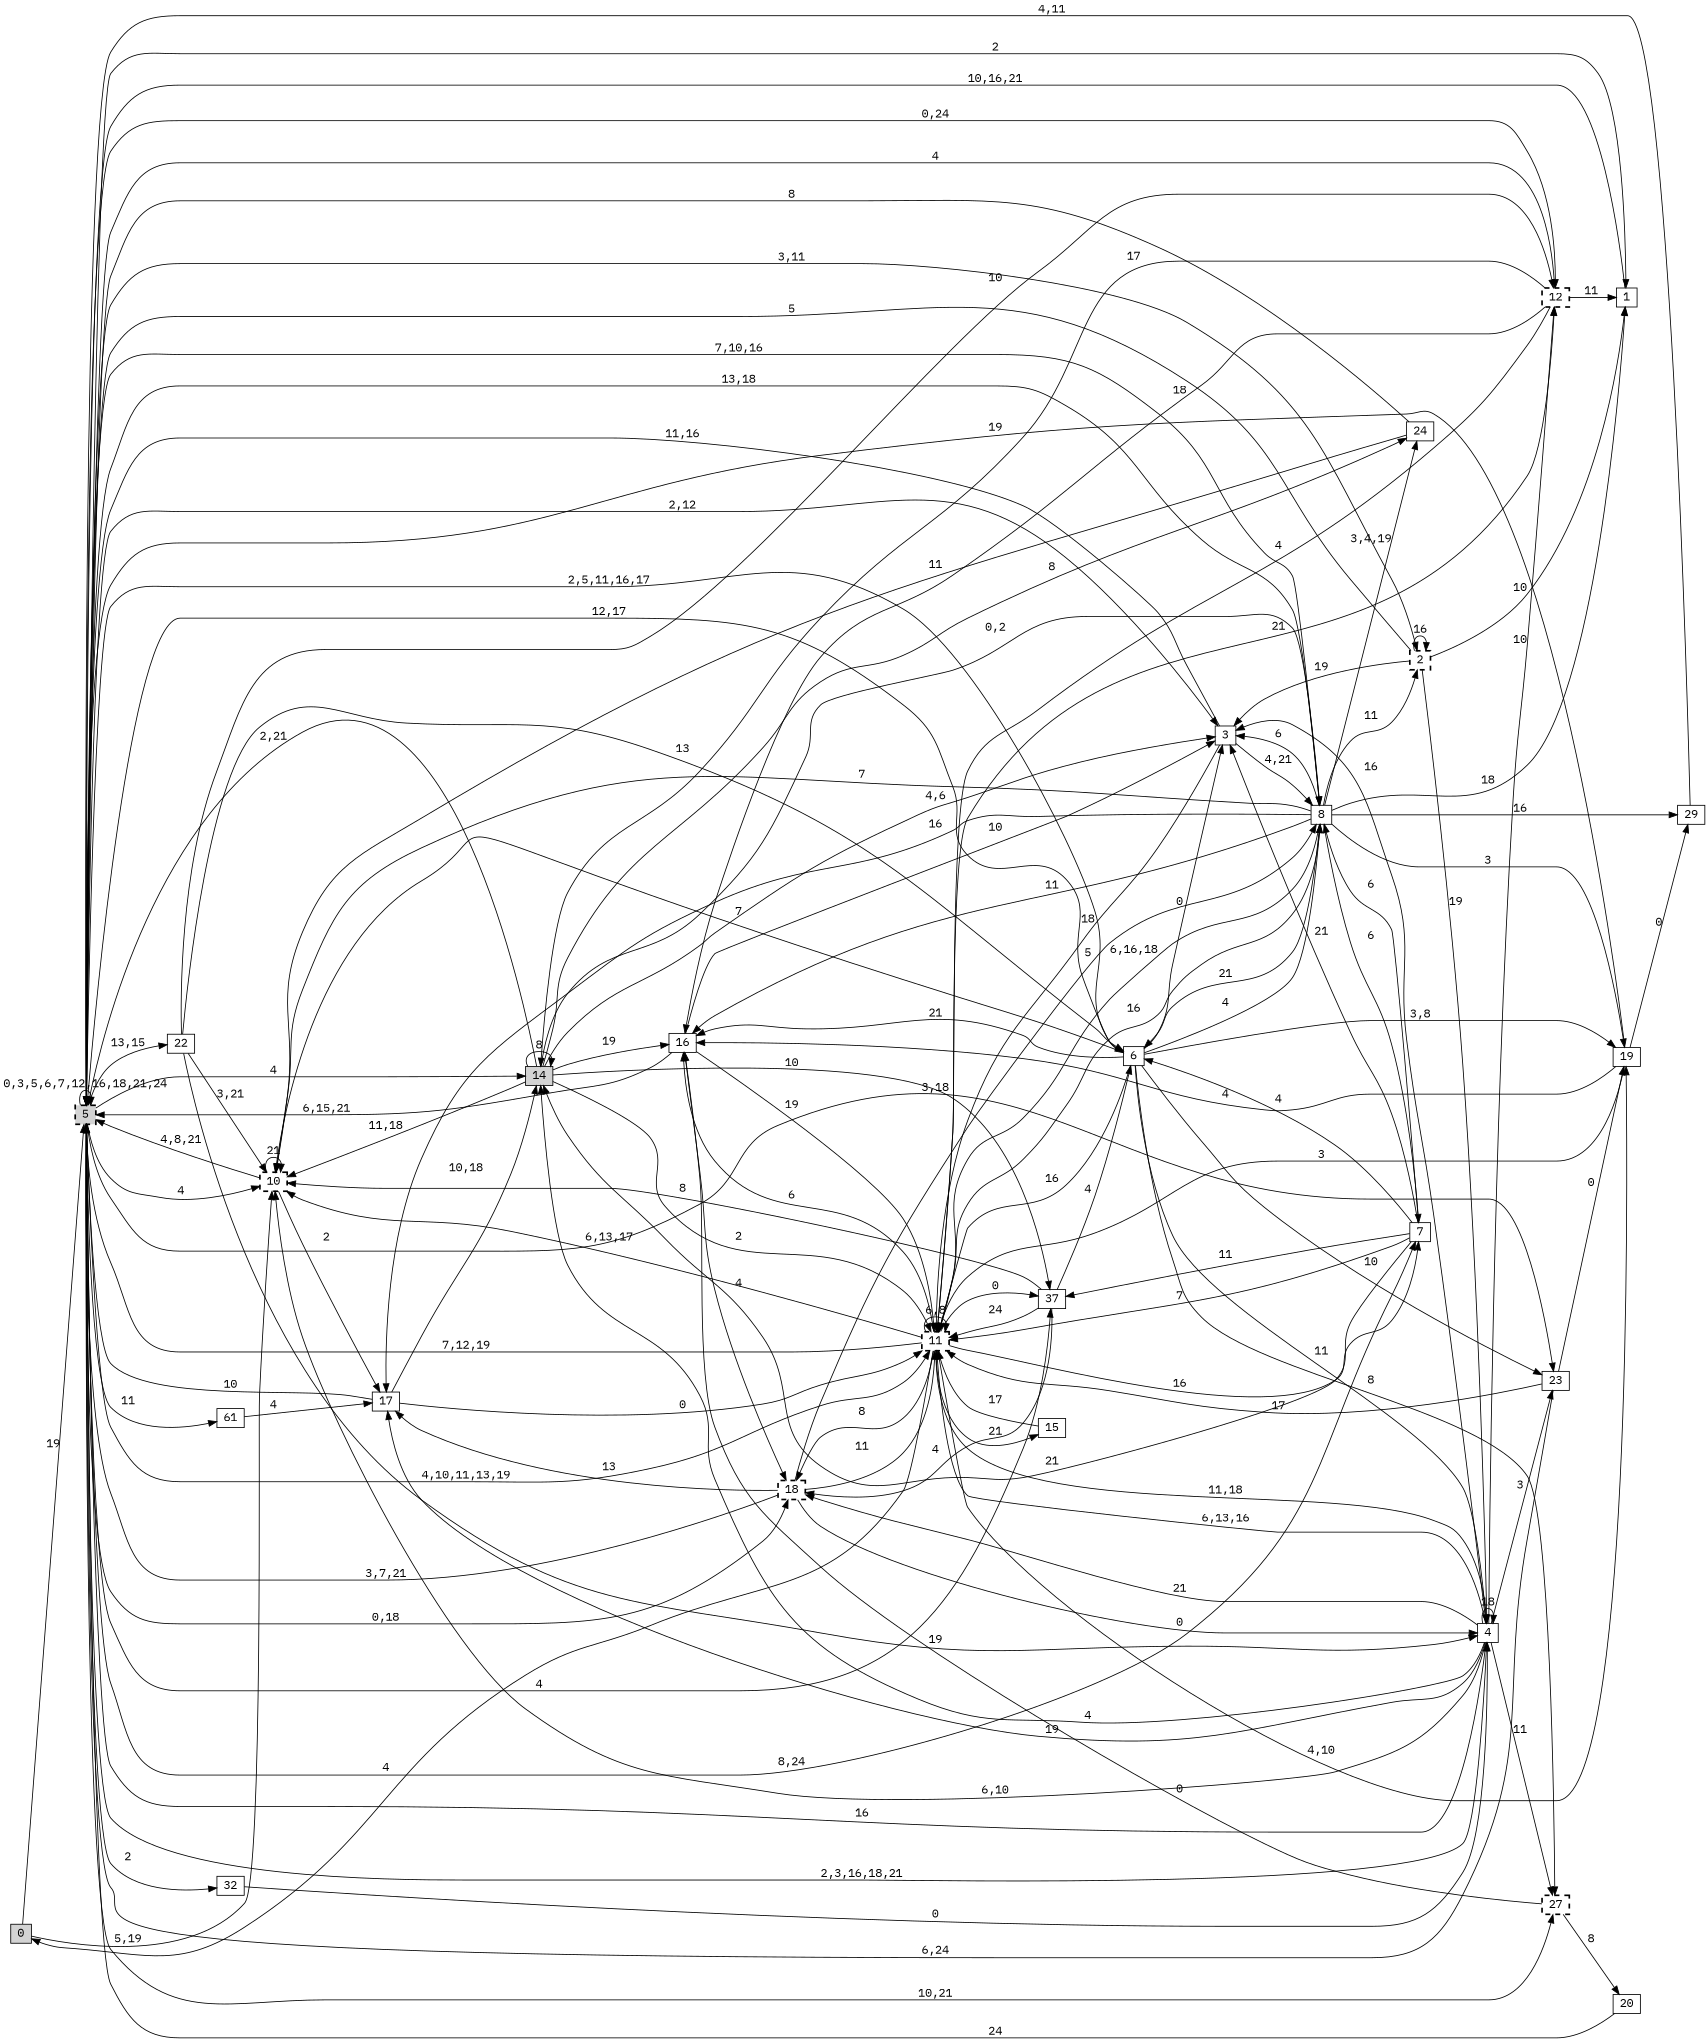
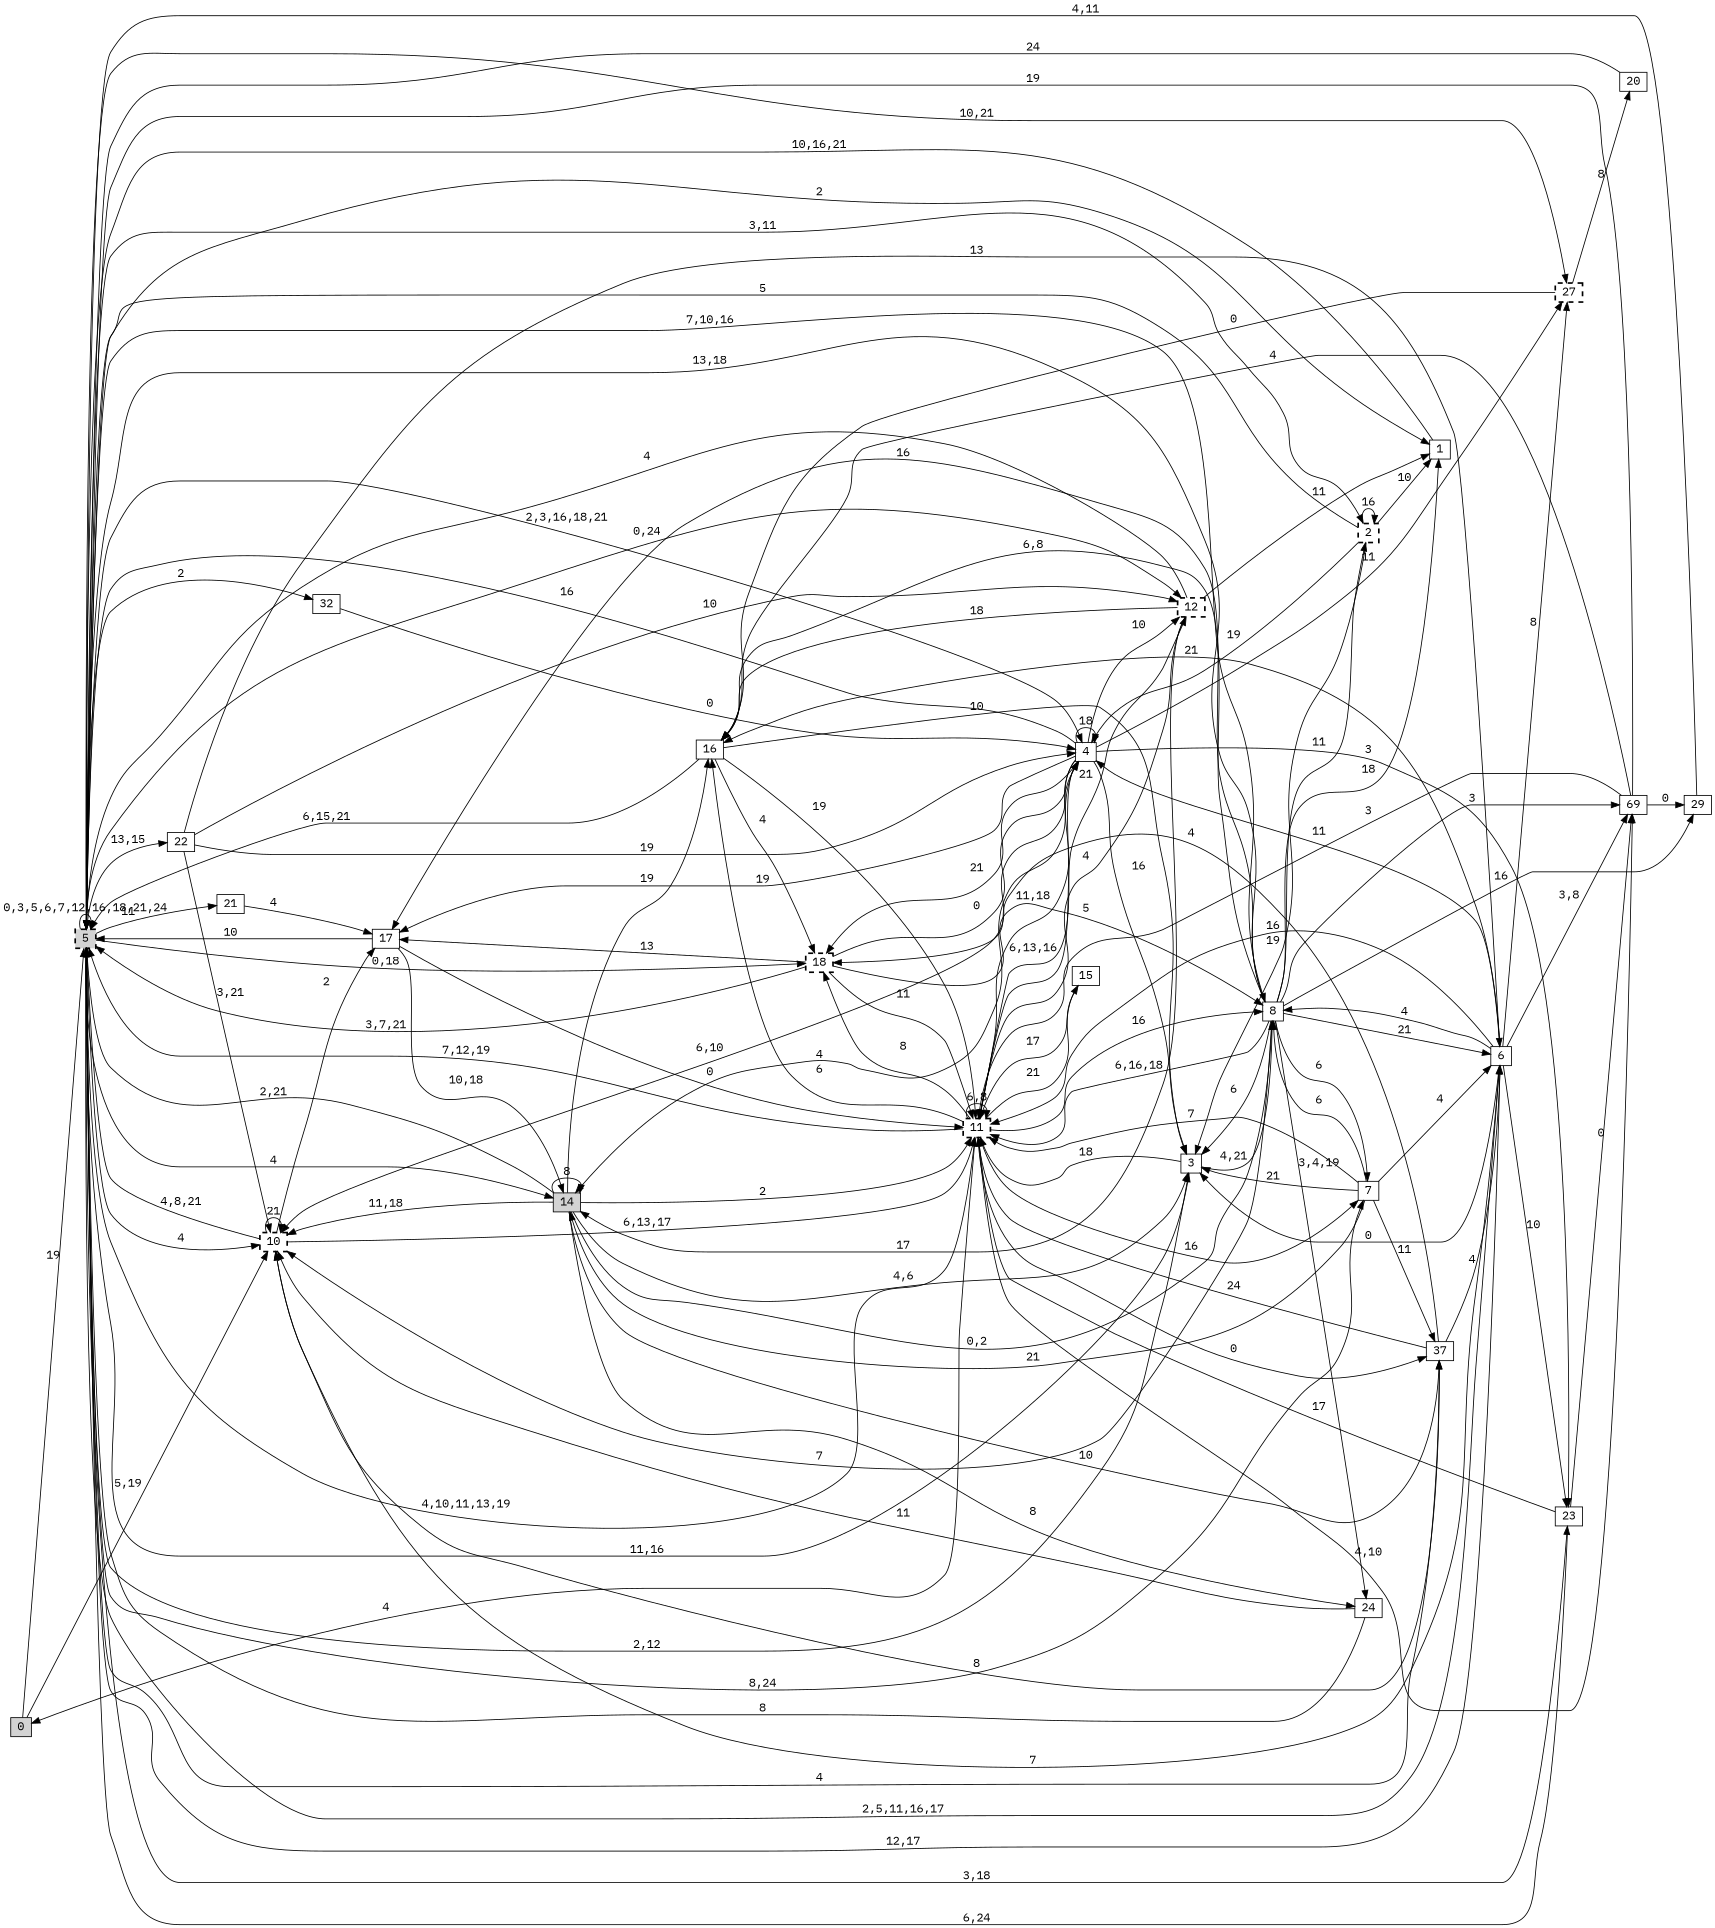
(1052, 885) -> (1033, 545)
(1627, 1057) -> (1633, 805)
(610, 1253) -> (646, 1231)
(231, 1418) -> (231, 904)
